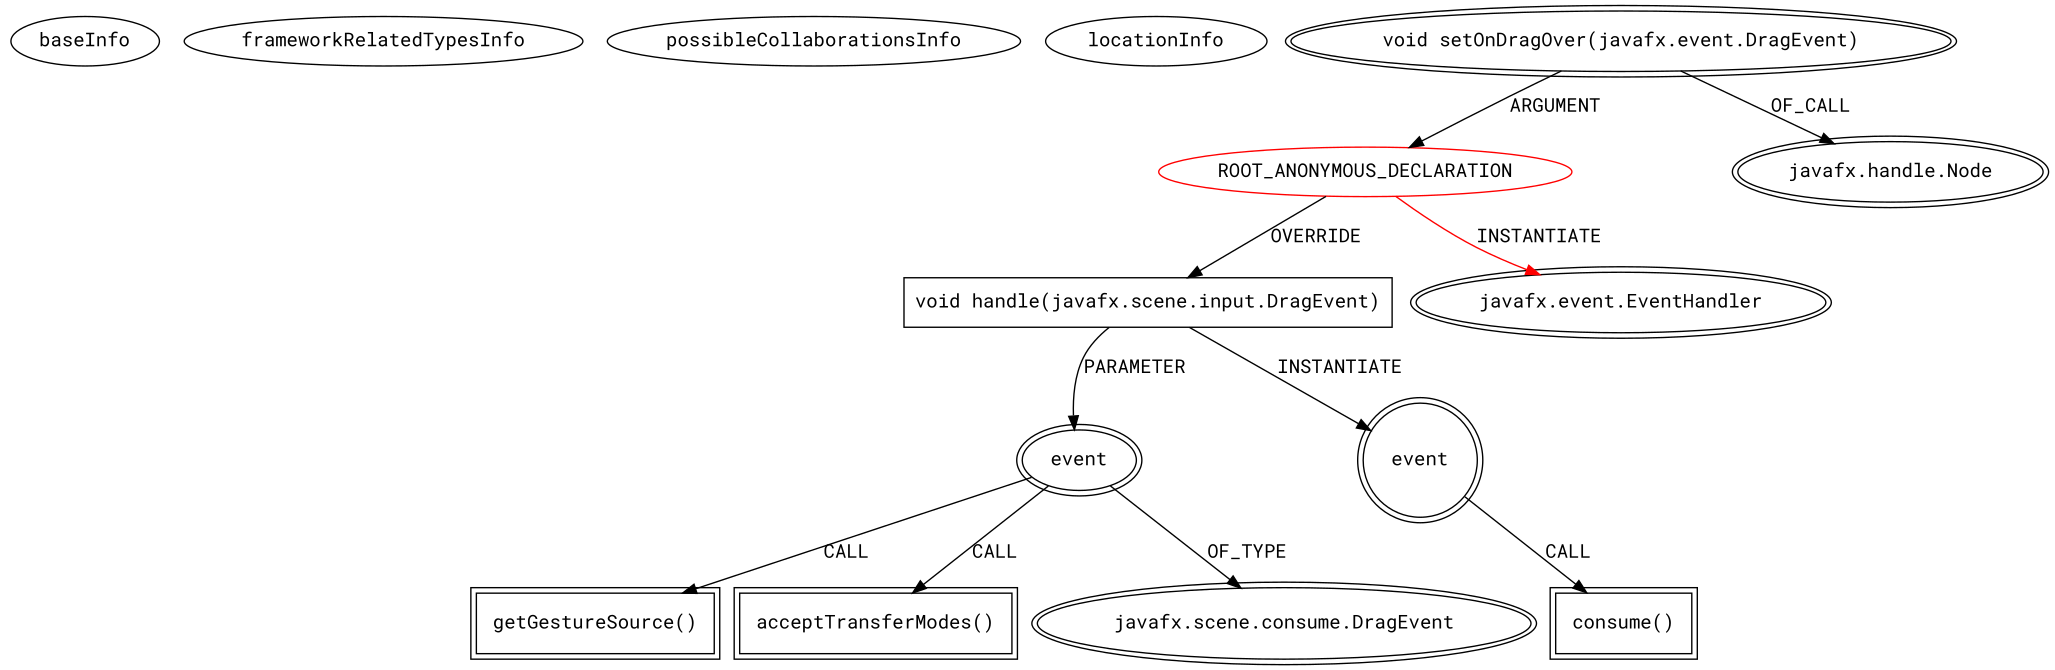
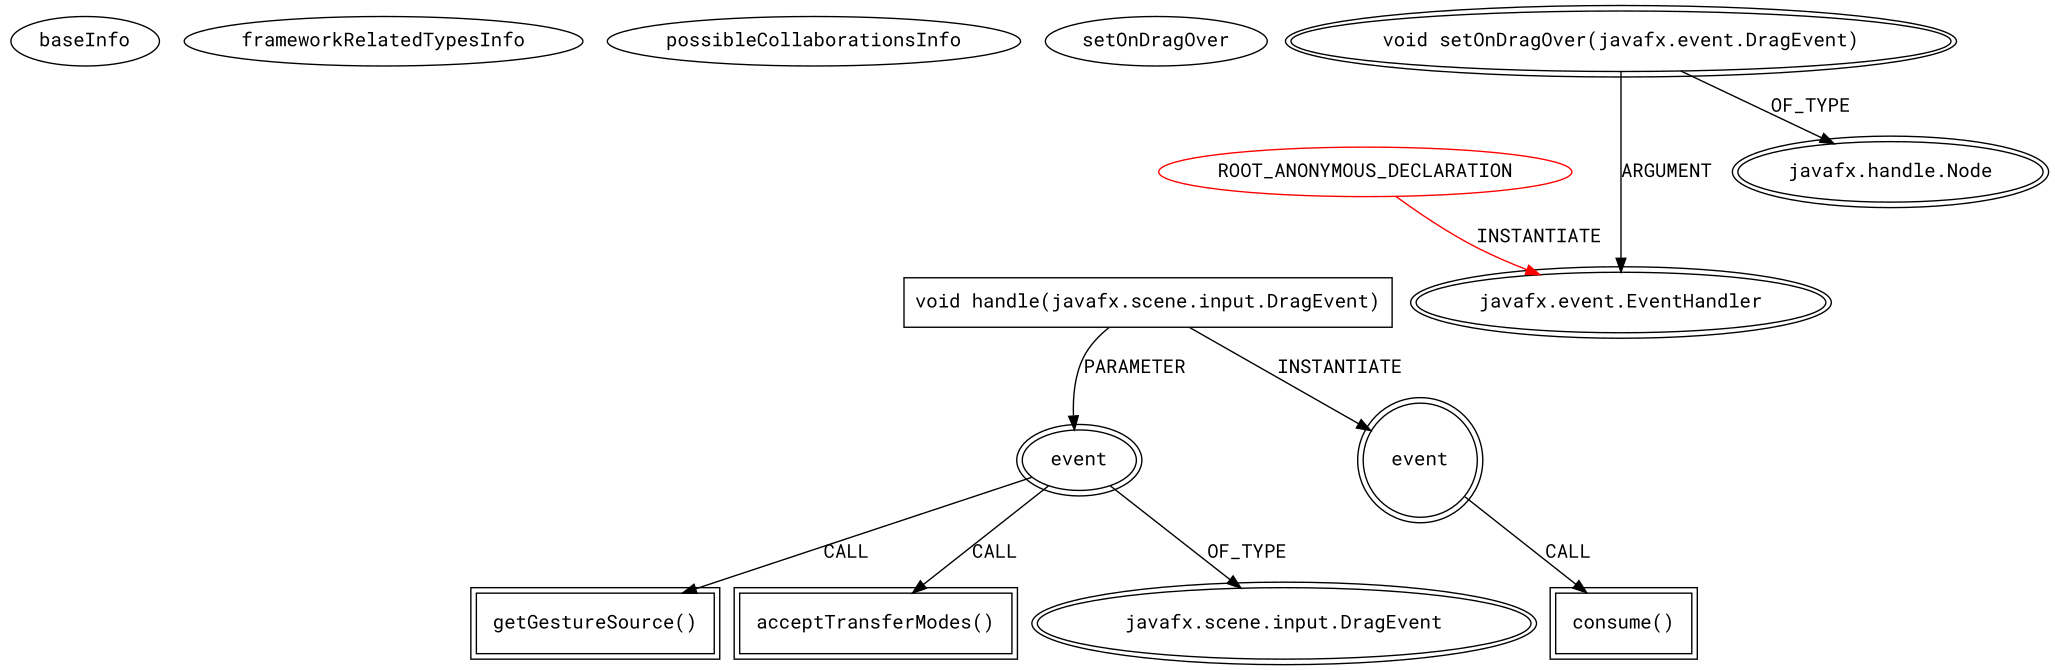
(1156, 41) -> (1156, 41)
(1491, 105) -> (1621, 165)
(1811, 107) -> (1811, 107)
(1263, 234) -> none
(1284, 623) -> (1284, 623)
